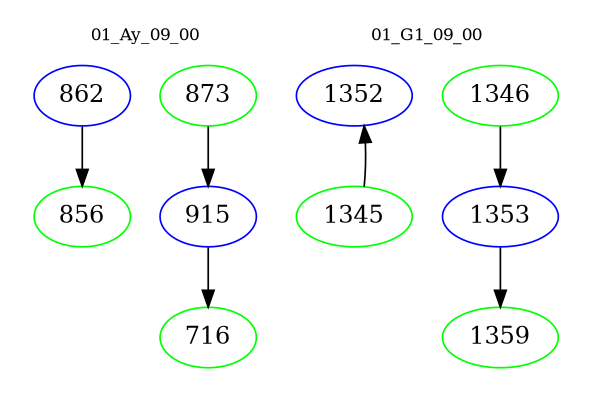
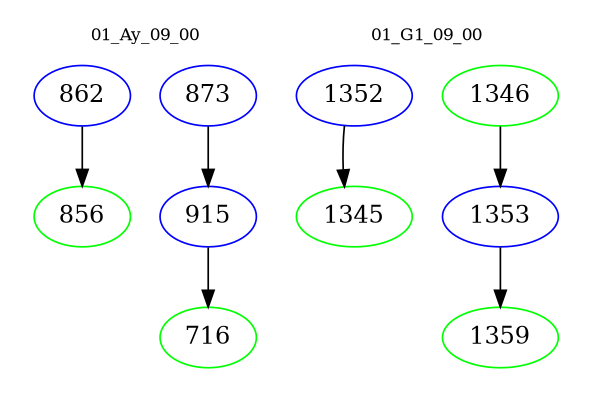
(208, 96) -> (208, 96)
(366, 165) -> (343, 148)
